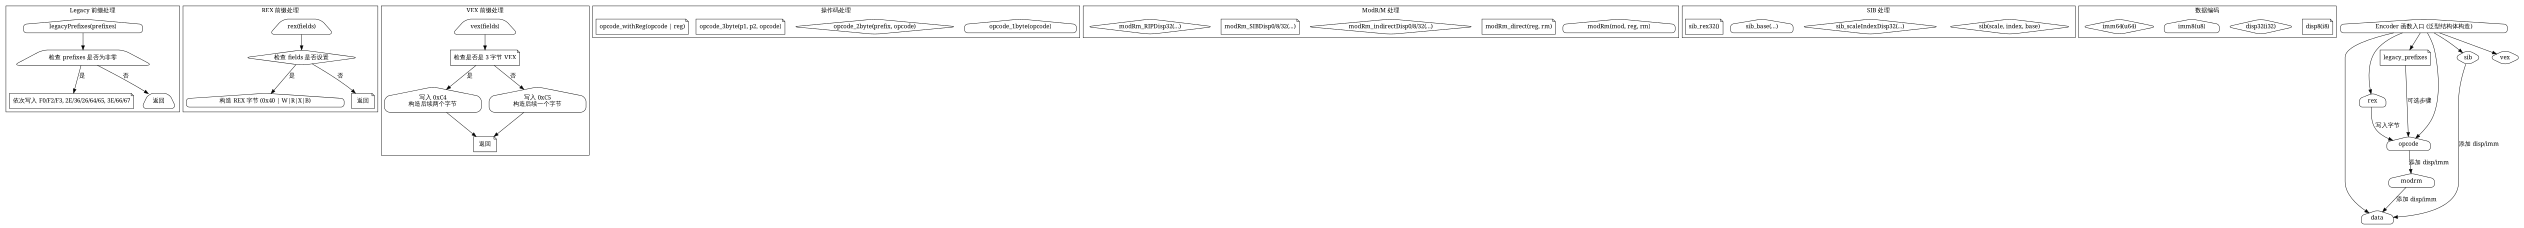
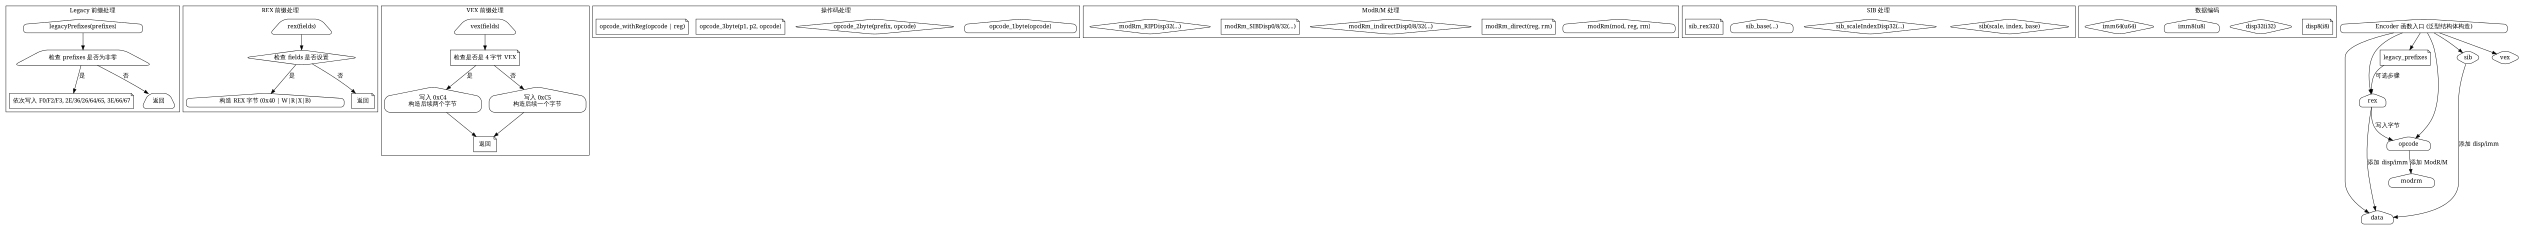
(485, 58) -> (485, 58)
(2407, 99) -> (2374, 75)
(2429, 163) -> (2429, 163)
(2396, 198) -> (2367, 157)
